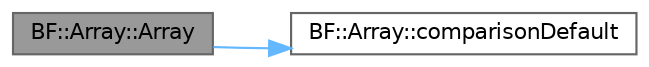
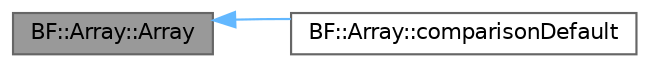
(241, 48) -> (263, 19)
